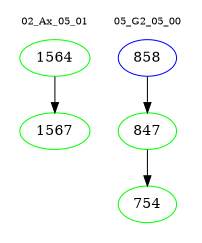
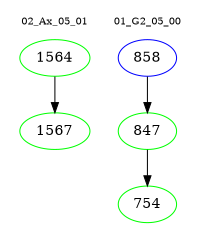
(148, 22) -> (148, 22)
